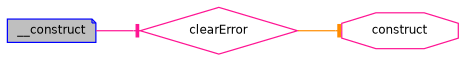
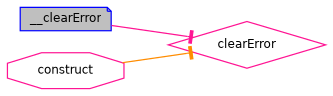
(52, 31) -> (66, 19)
(317, 31) -> (155, 58)
